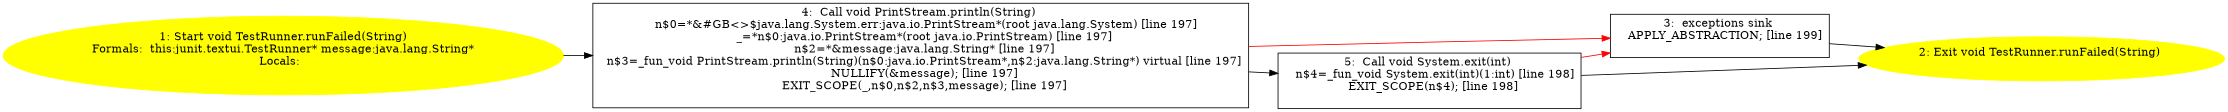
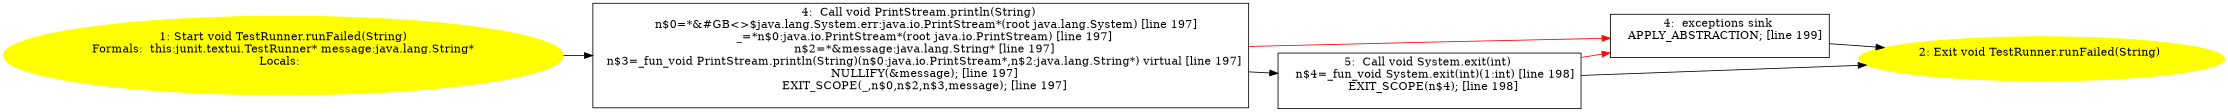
(1720, 36) -> (1720, 36)
